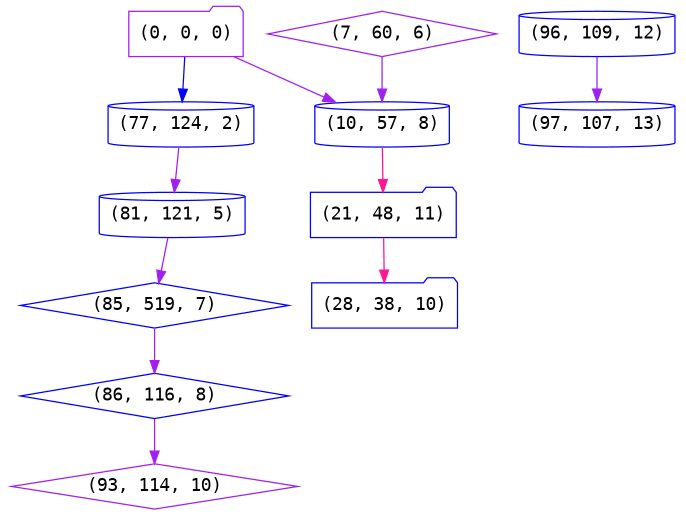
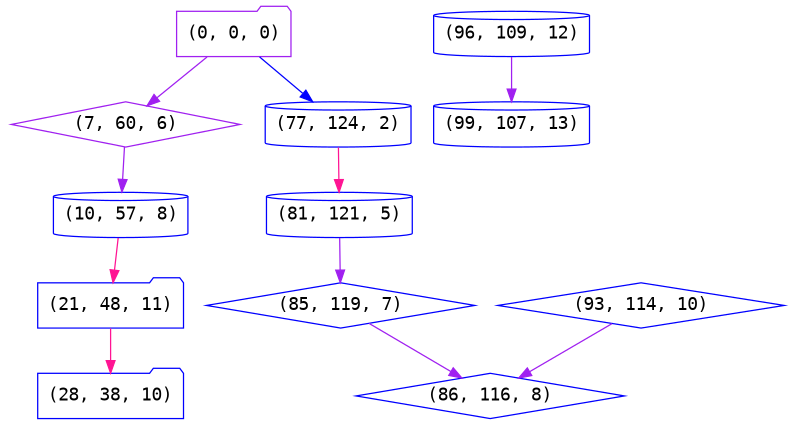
(279, 77) -> (182, 77)
(597, 124) -> (512, 124)
(177, 164) -> (339, 164)
(155, 305) -> (341, 305)
(155, 435) -> (571, 348)
(155, 486) -> (641, 305)
